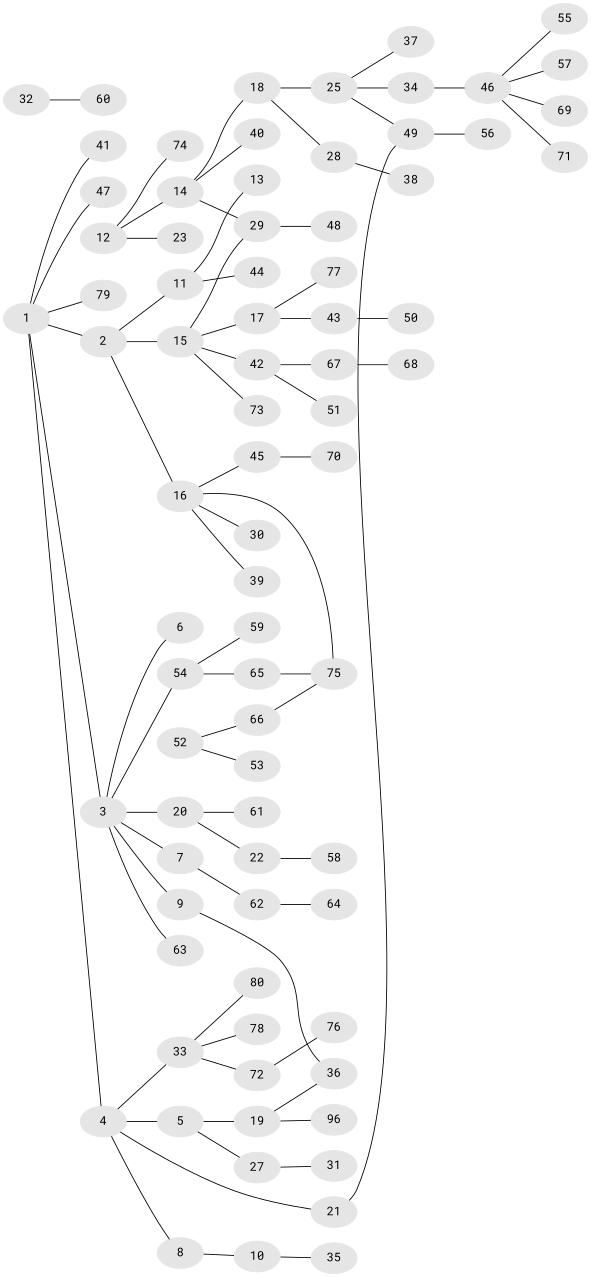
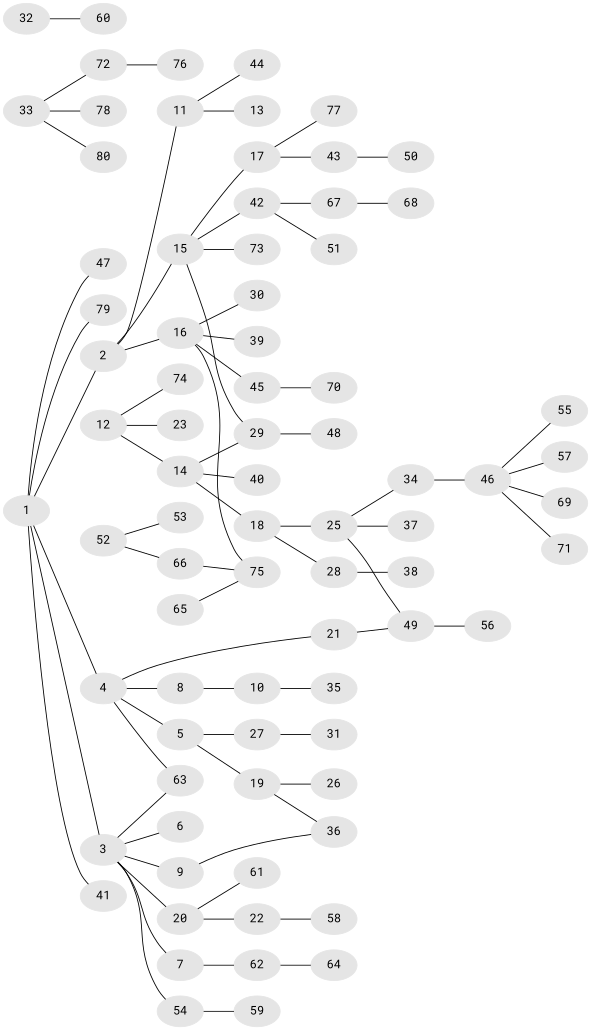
(219, 674) -> none
(142, 1087) -> (139, 736)
(334, 1120) -> (334, 784)
